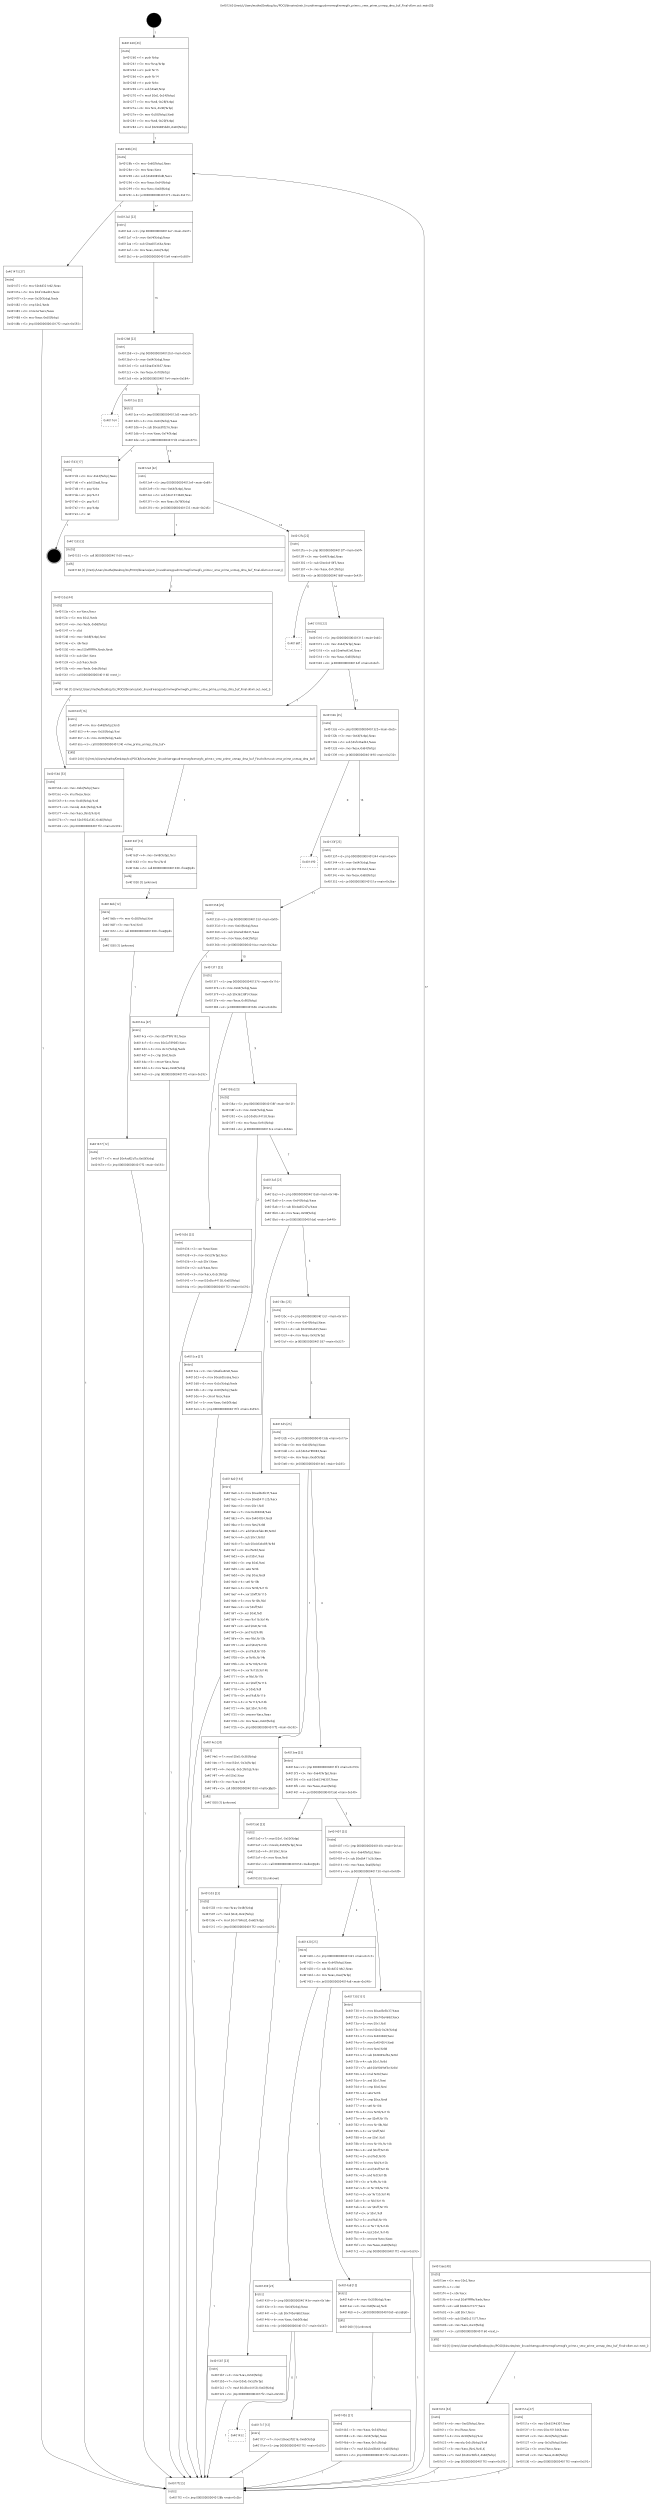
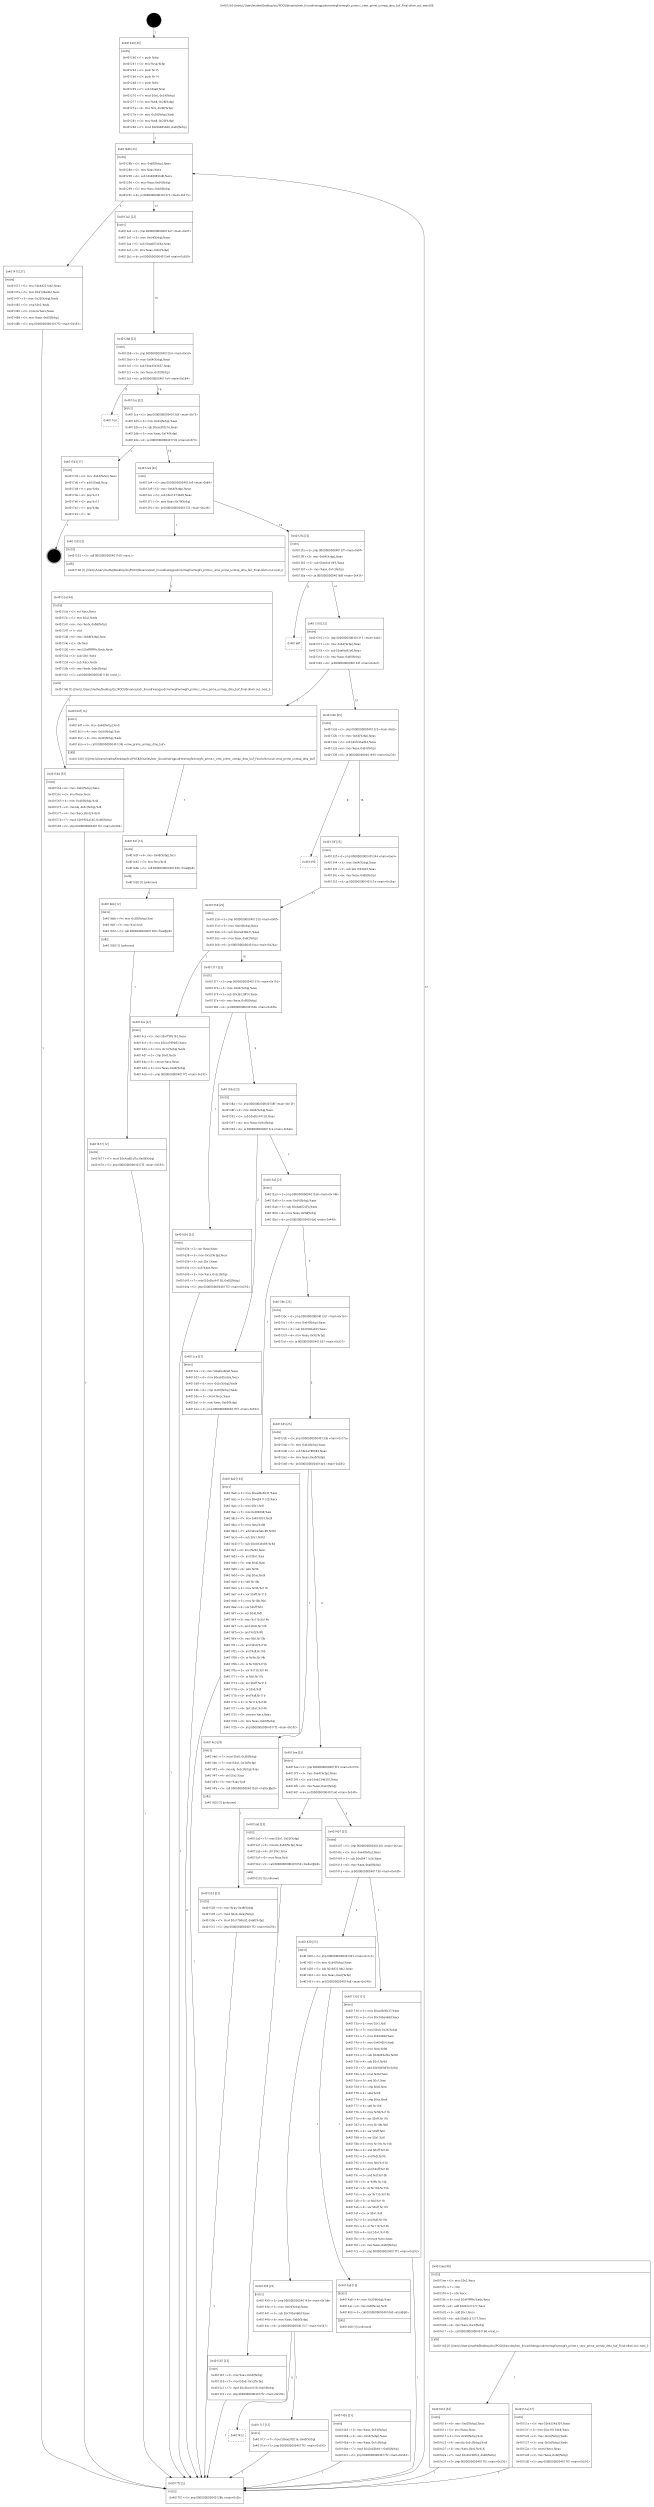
(372, 2370) -> none
